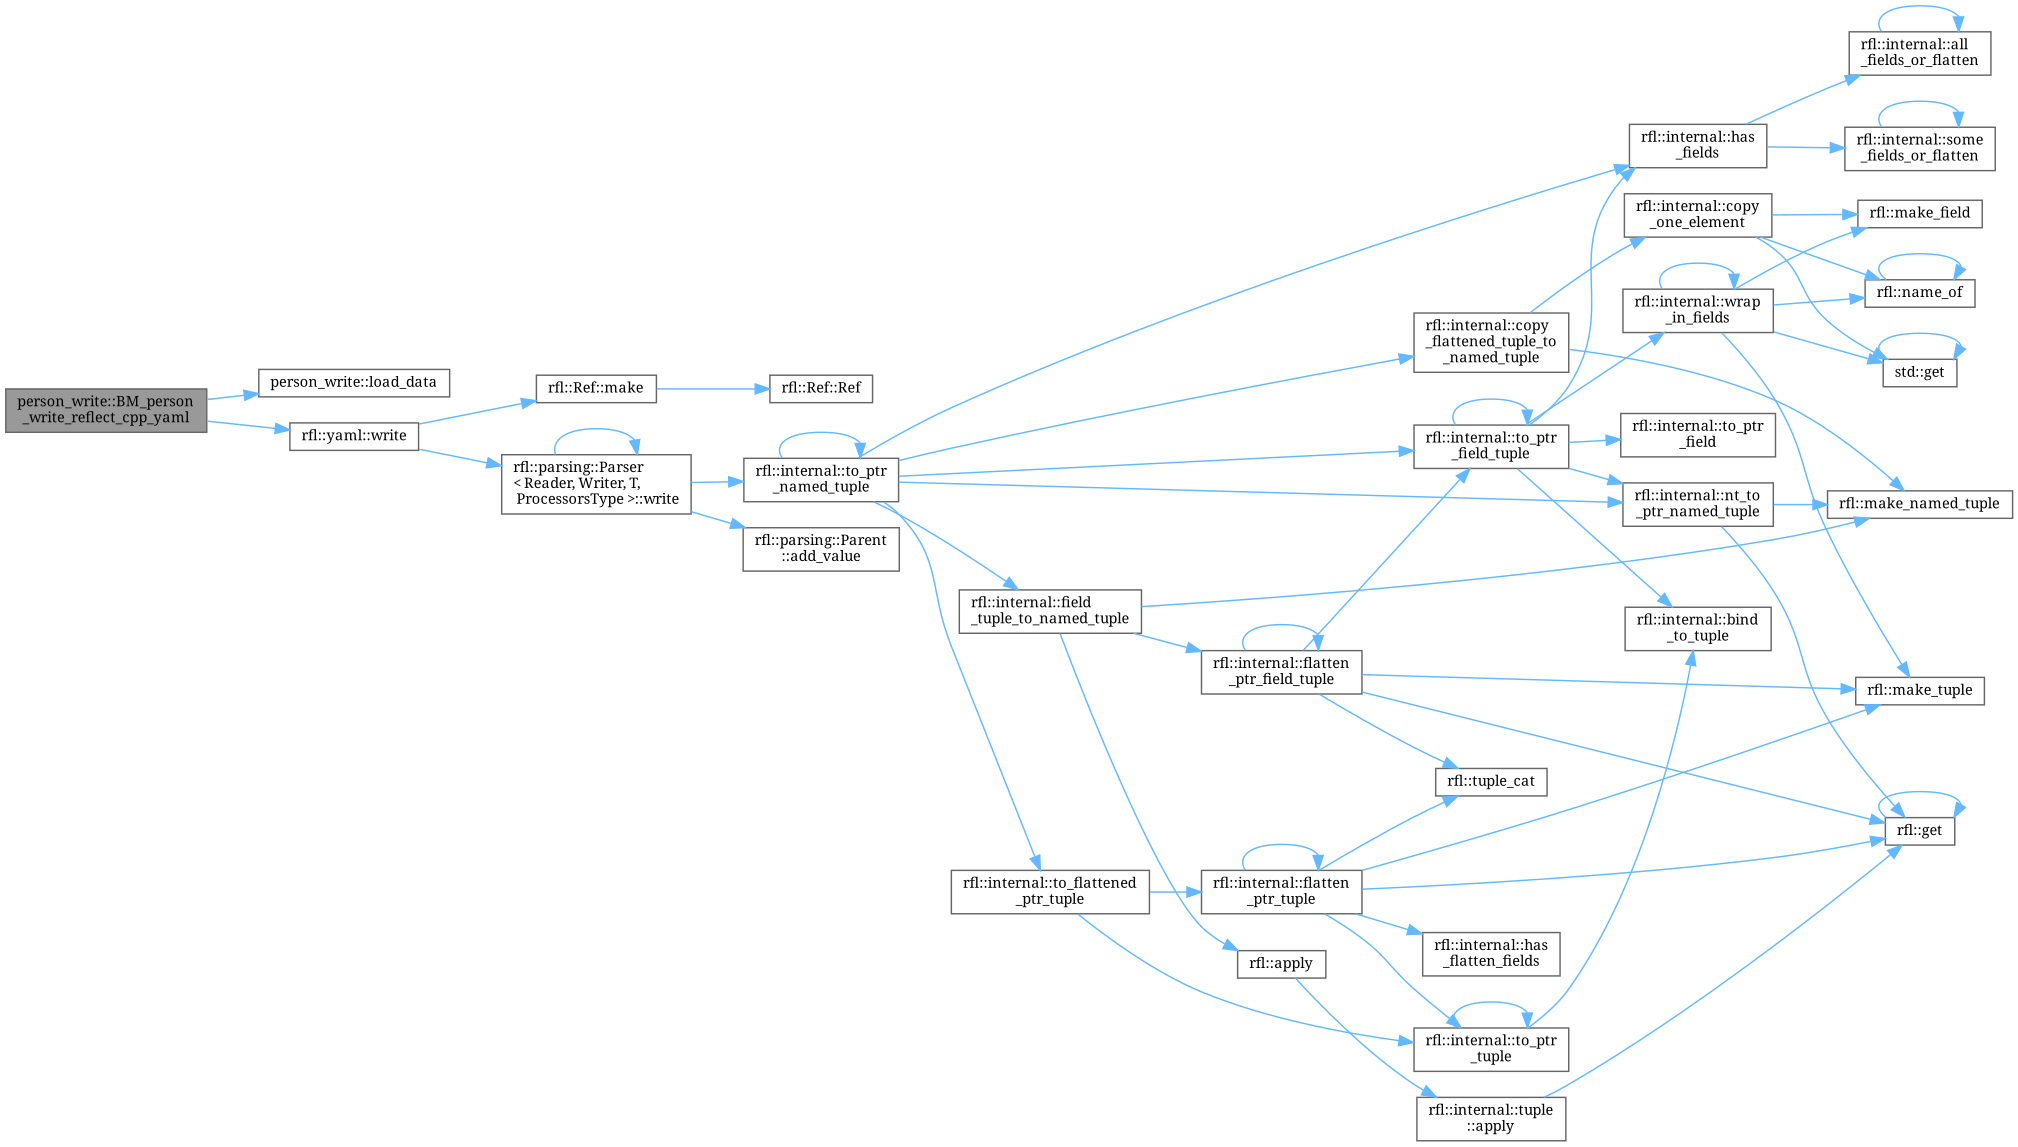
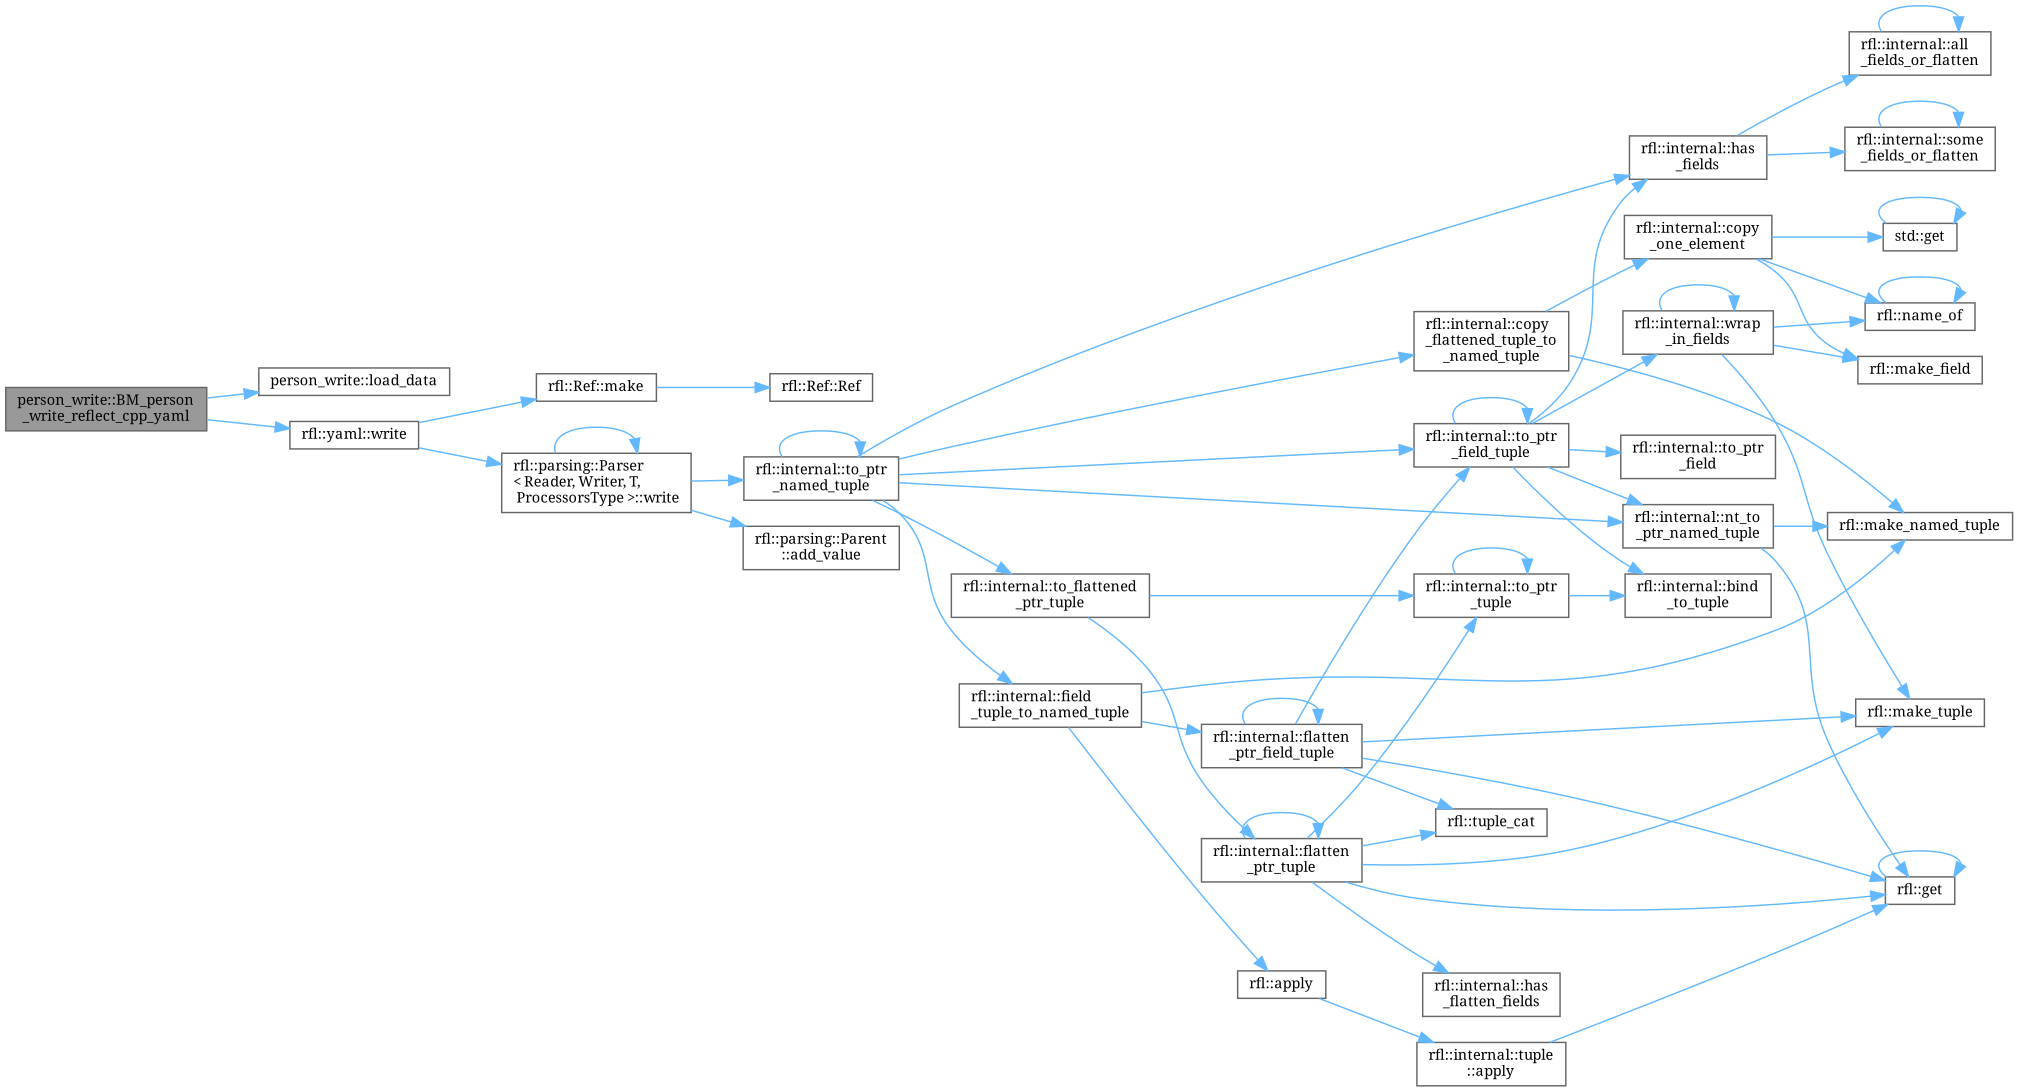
(1821, 345) -> none
